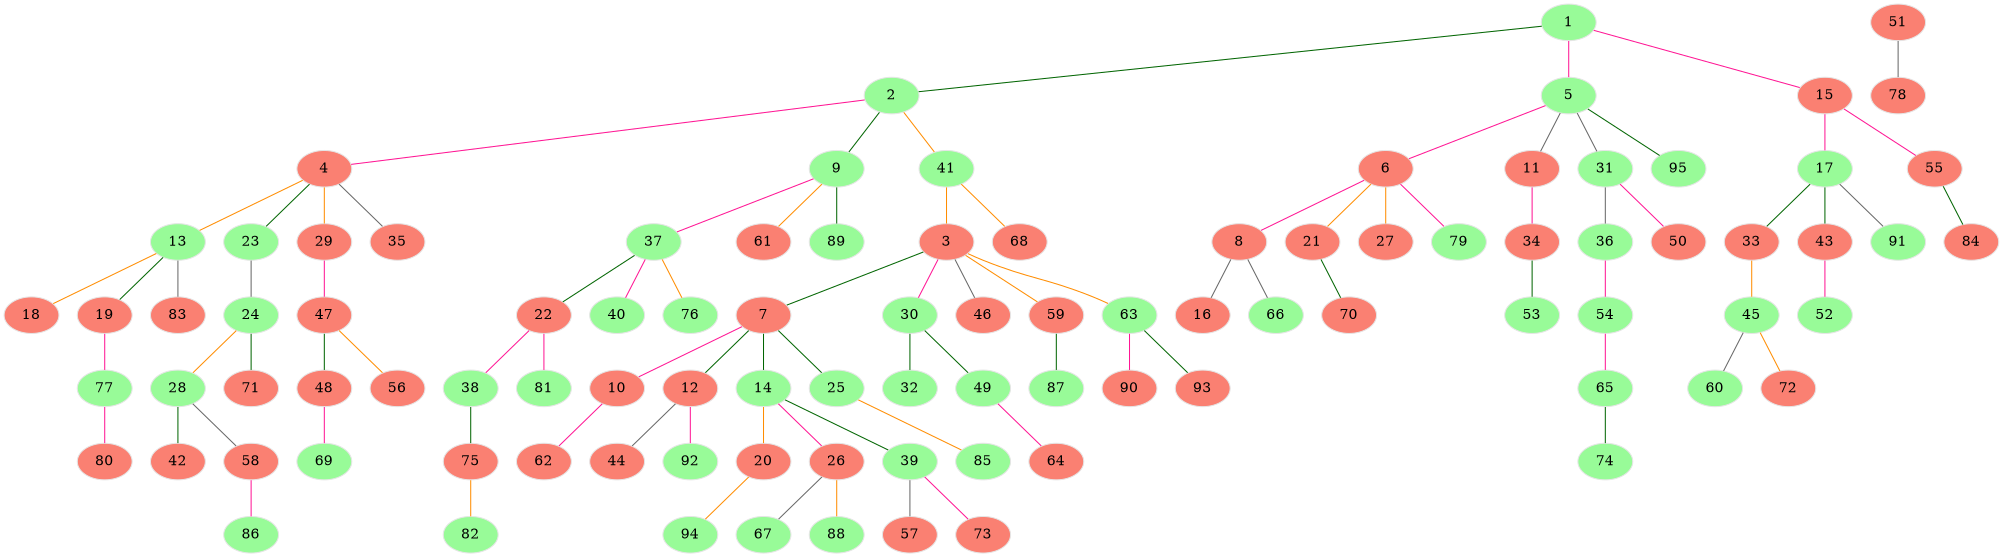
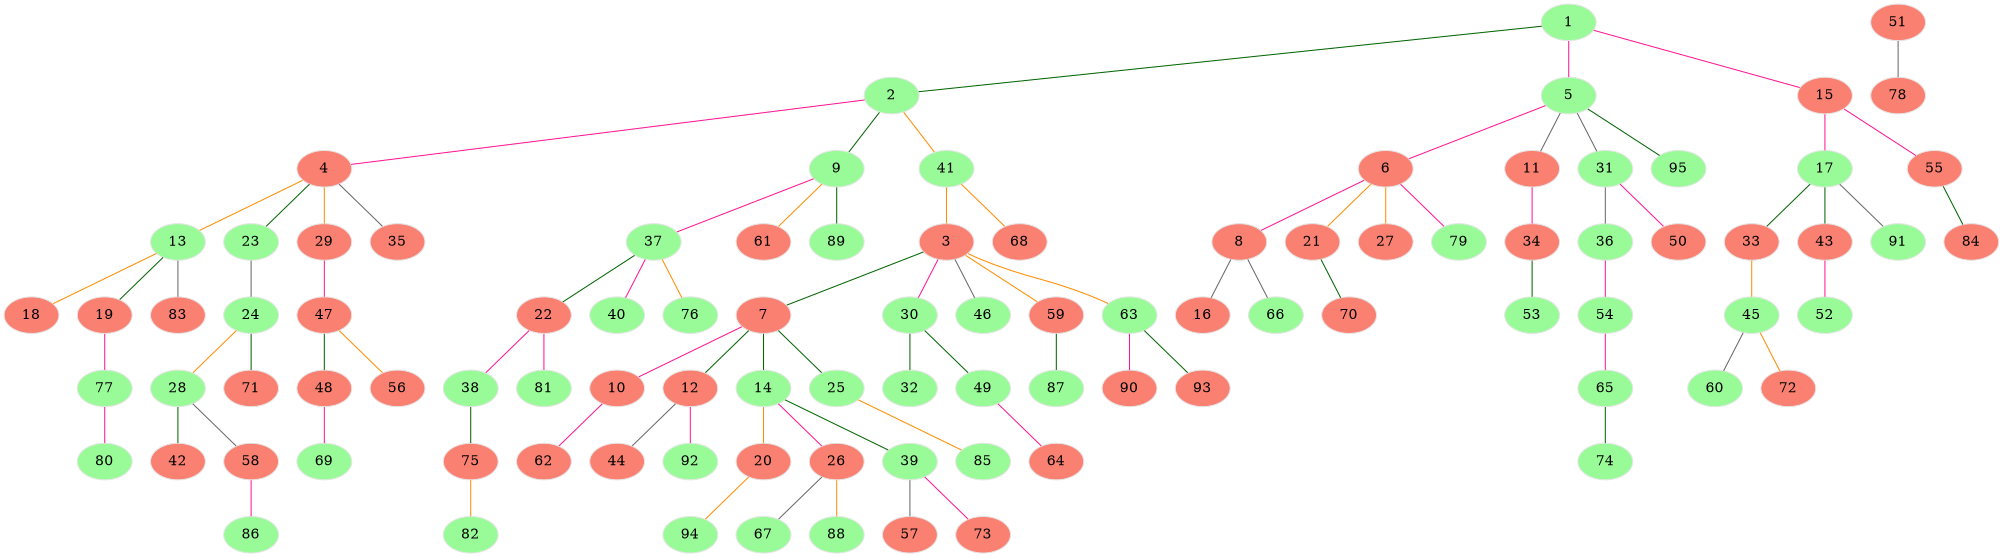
(983, 315) -> (983, 315)
(105, 462) -> (105, 462)
